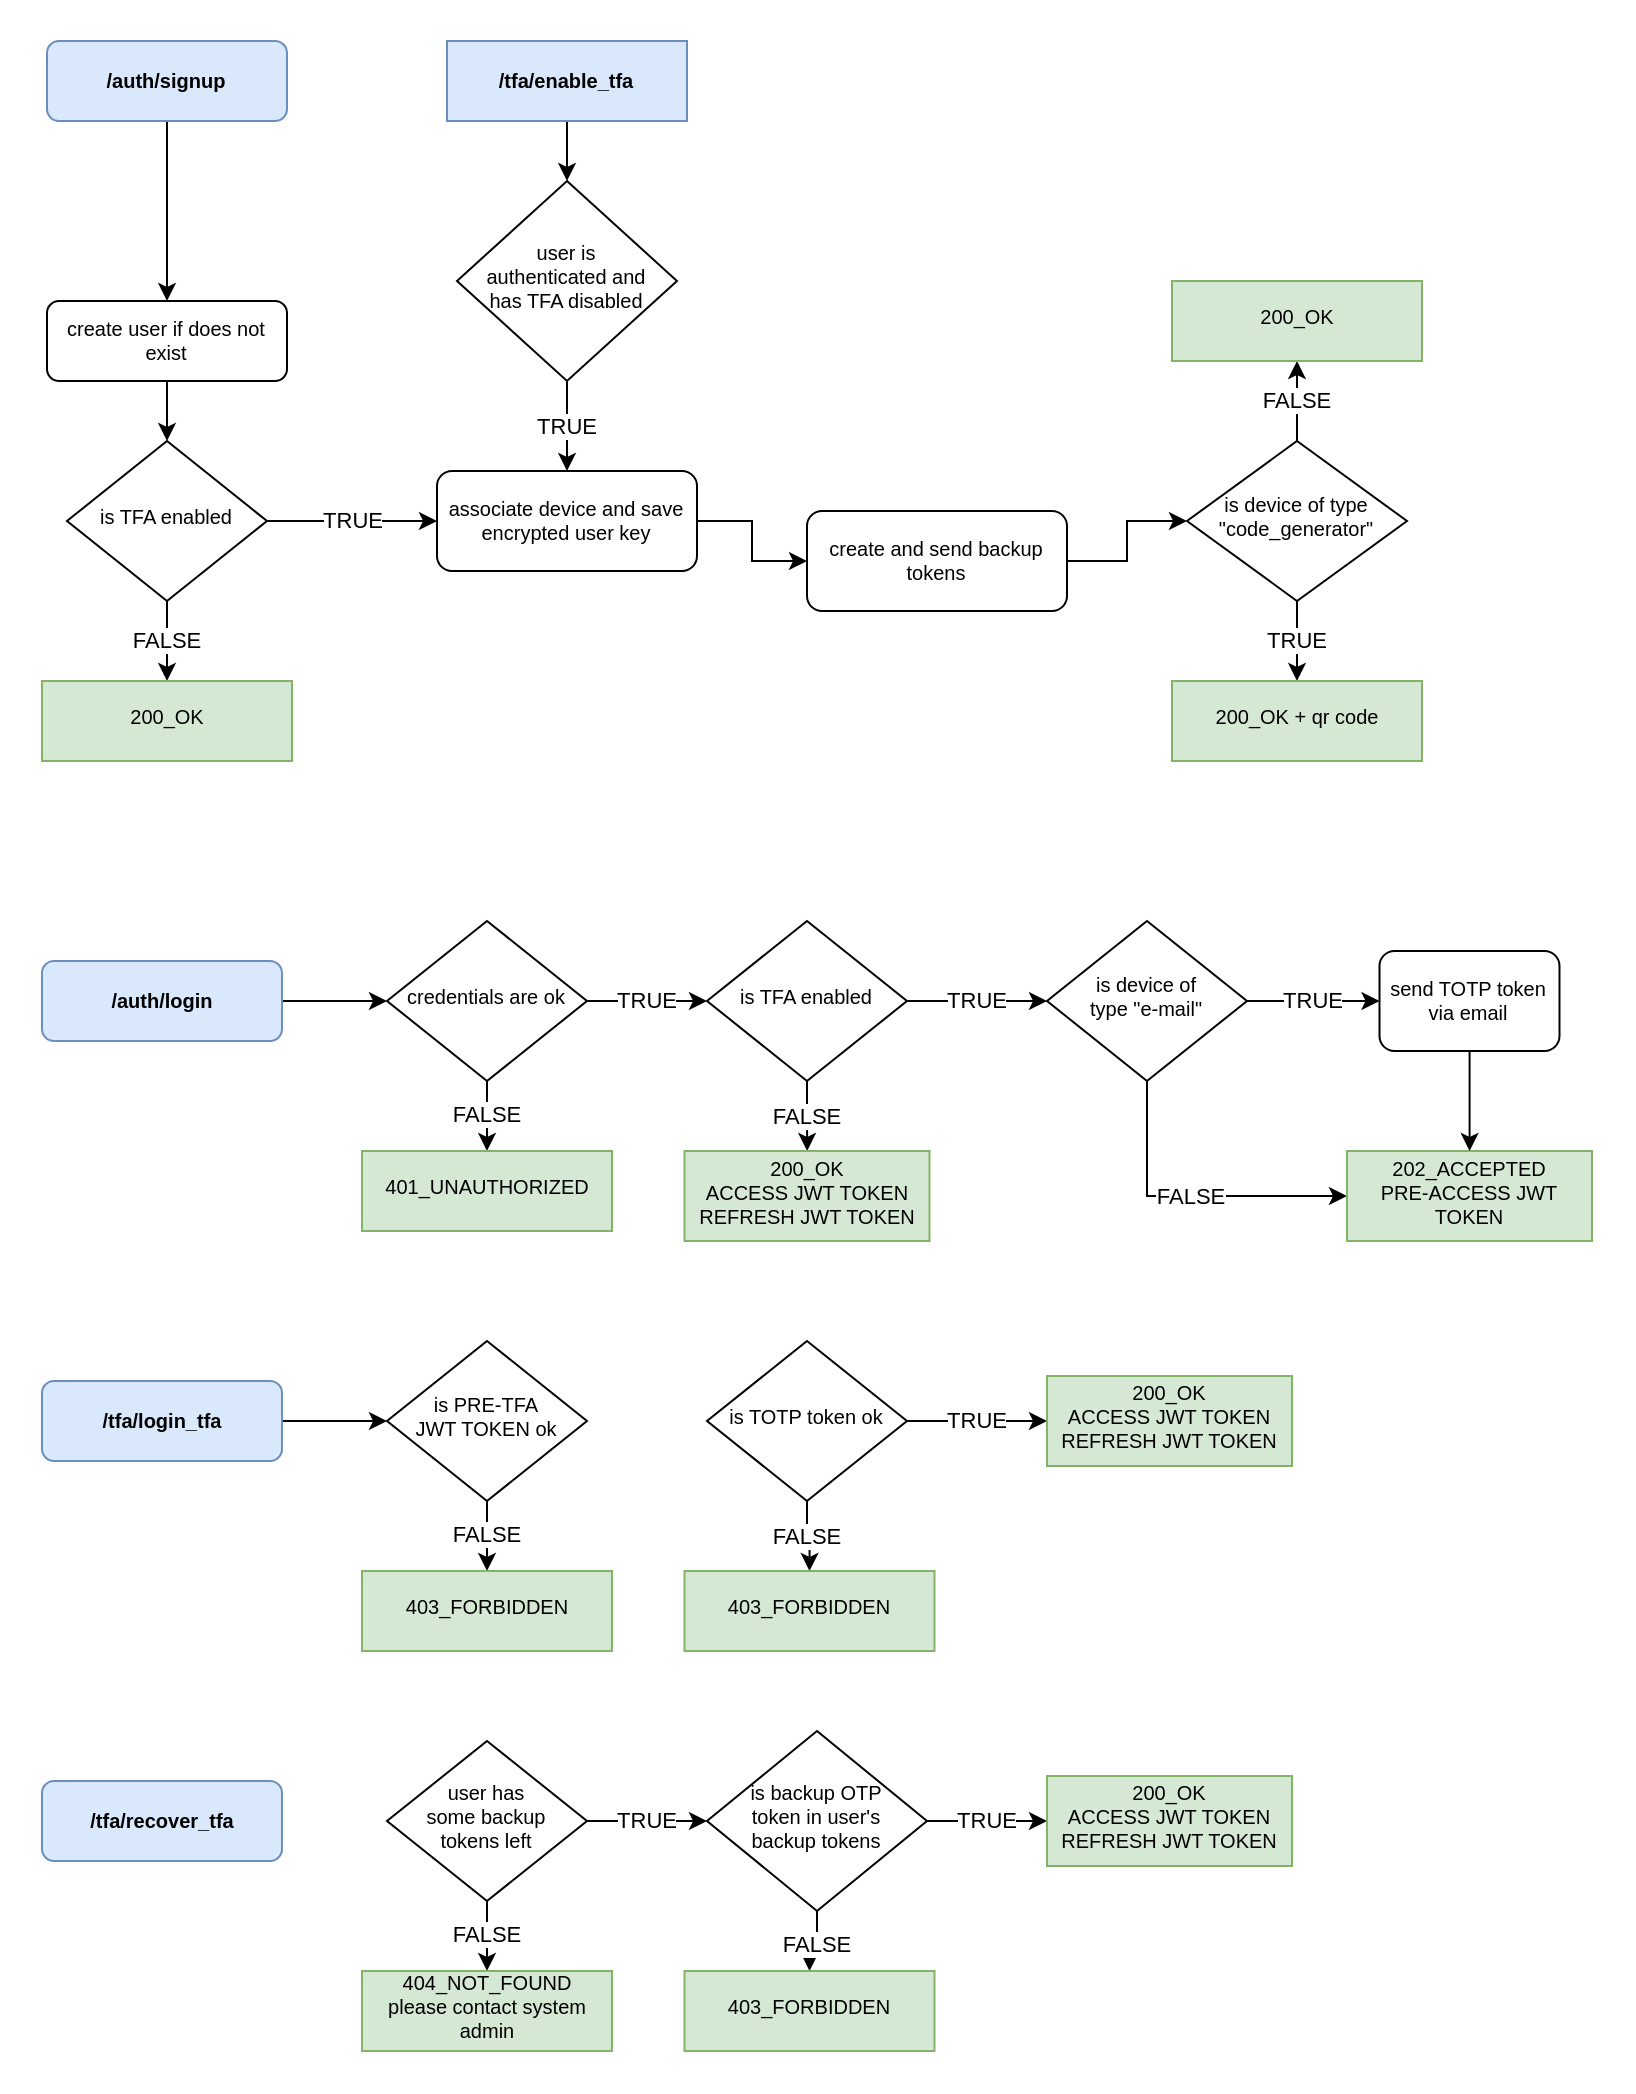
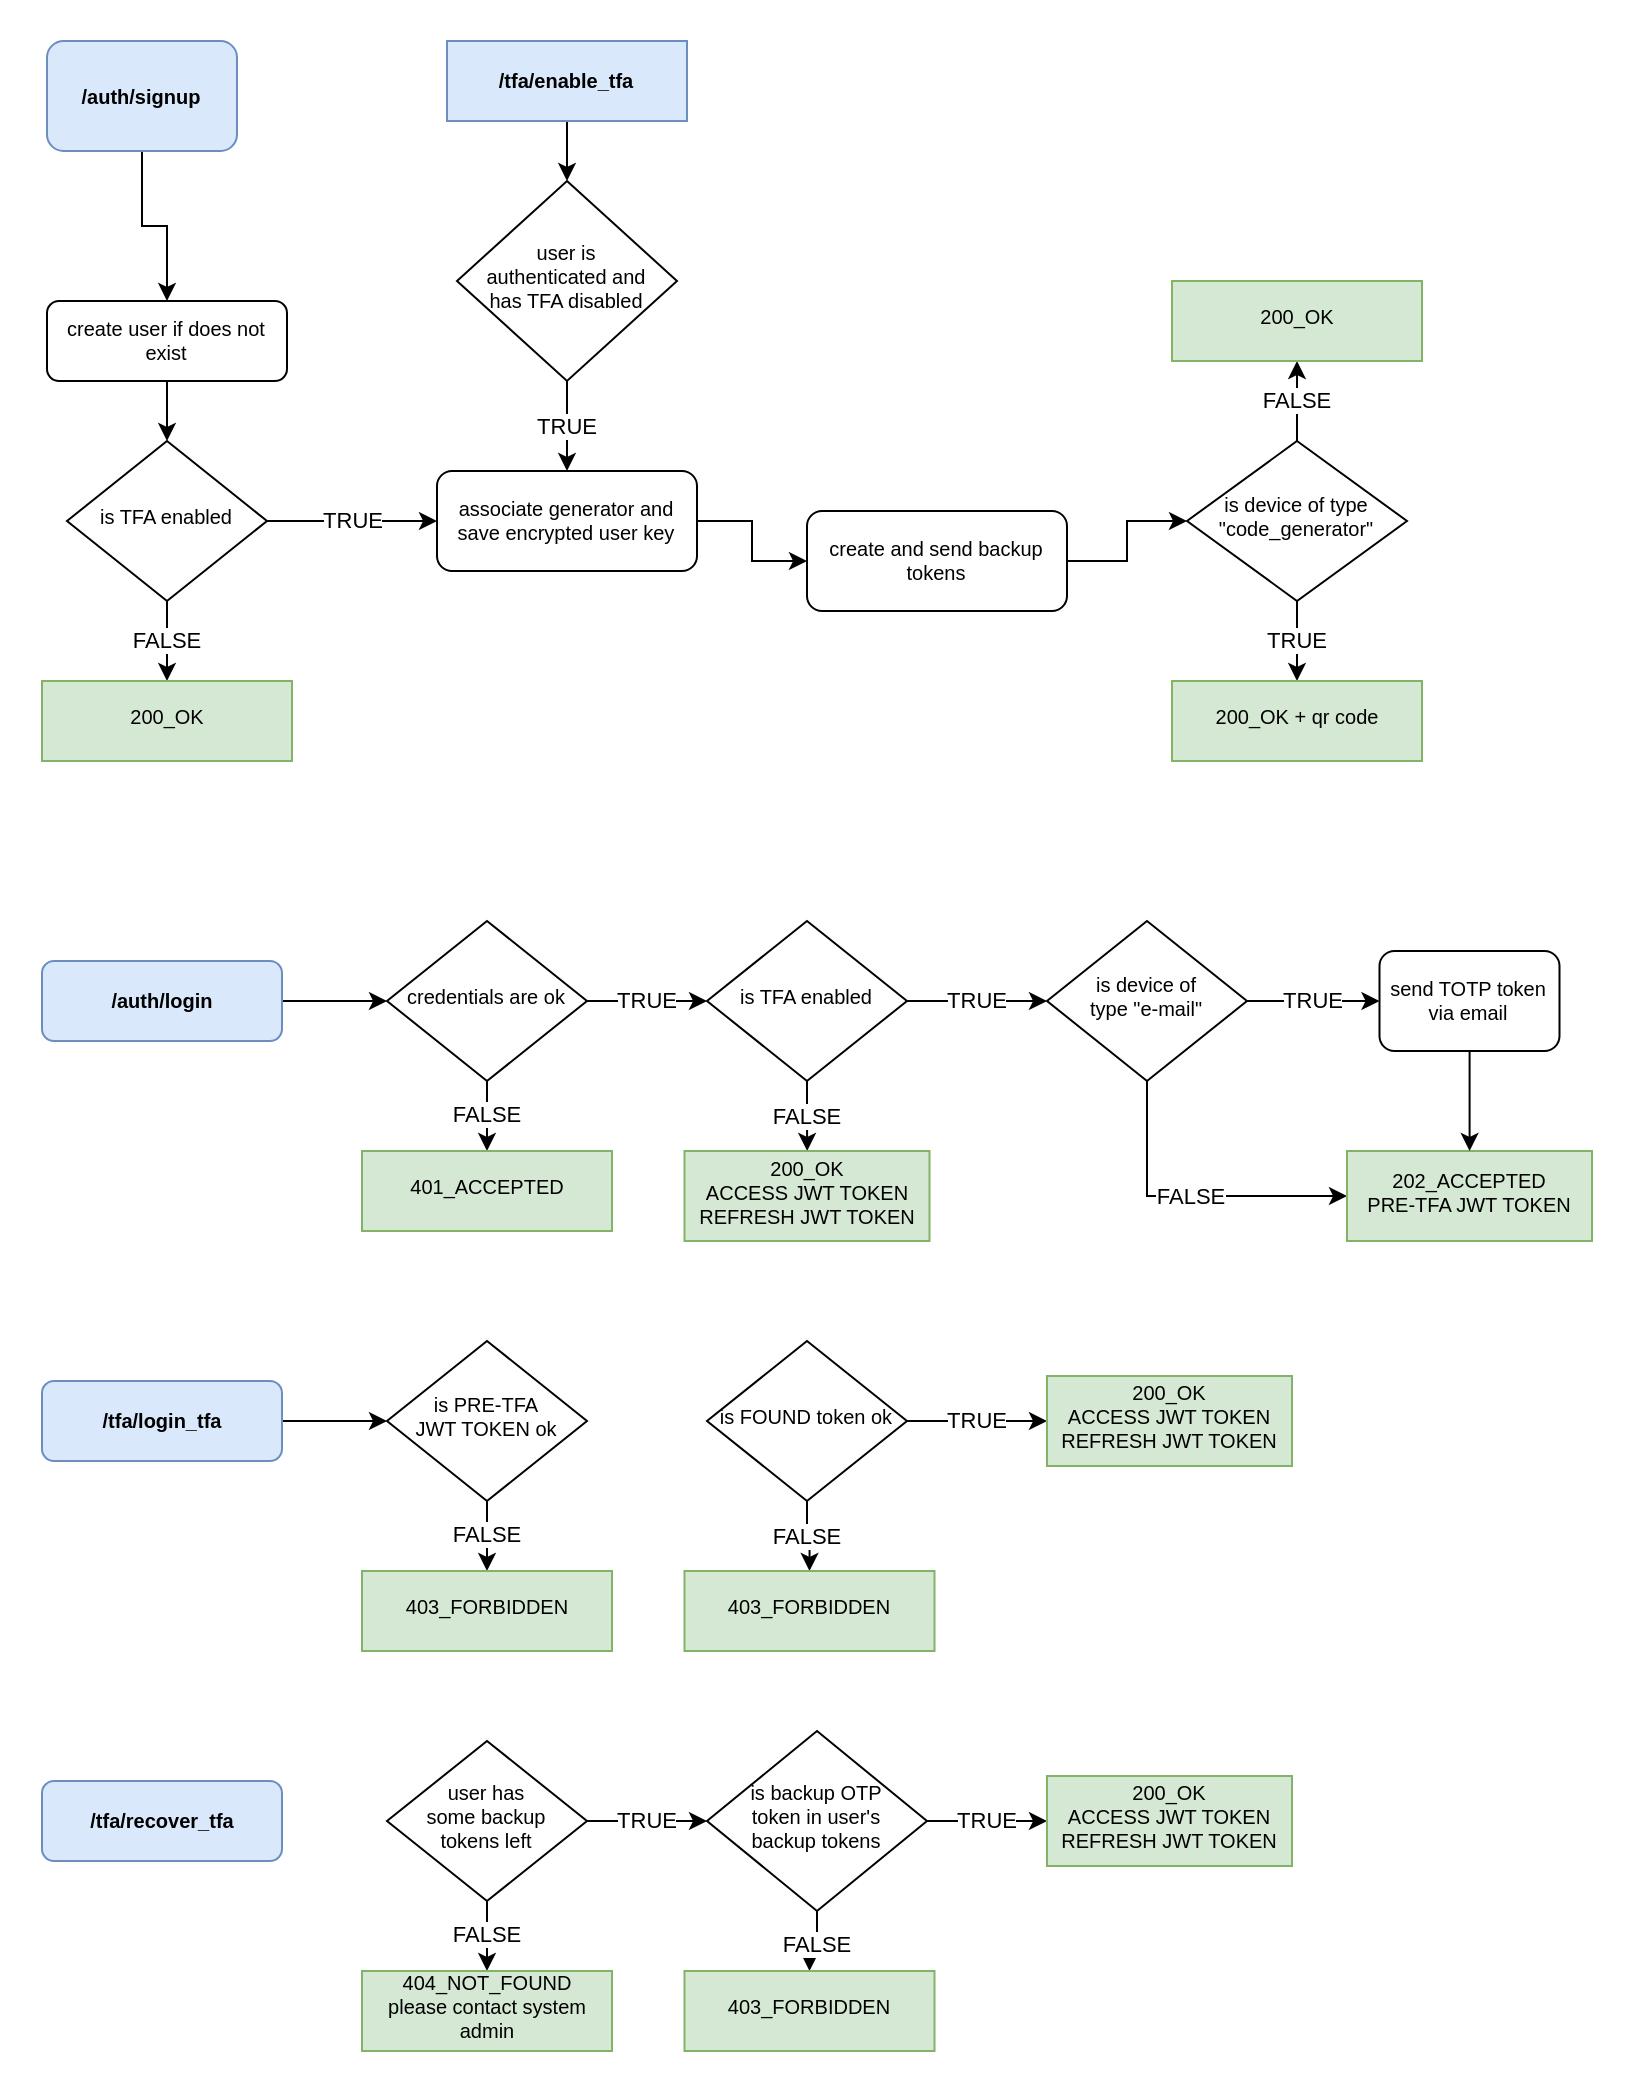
(167, 81) -> (142, 96)
(567, 521) -> (567, 521)
(488, 1187) -> (488, 1187)
(1470, 1193) -> (1470, 1193)
(807, 1417) -> (807, 1417)
